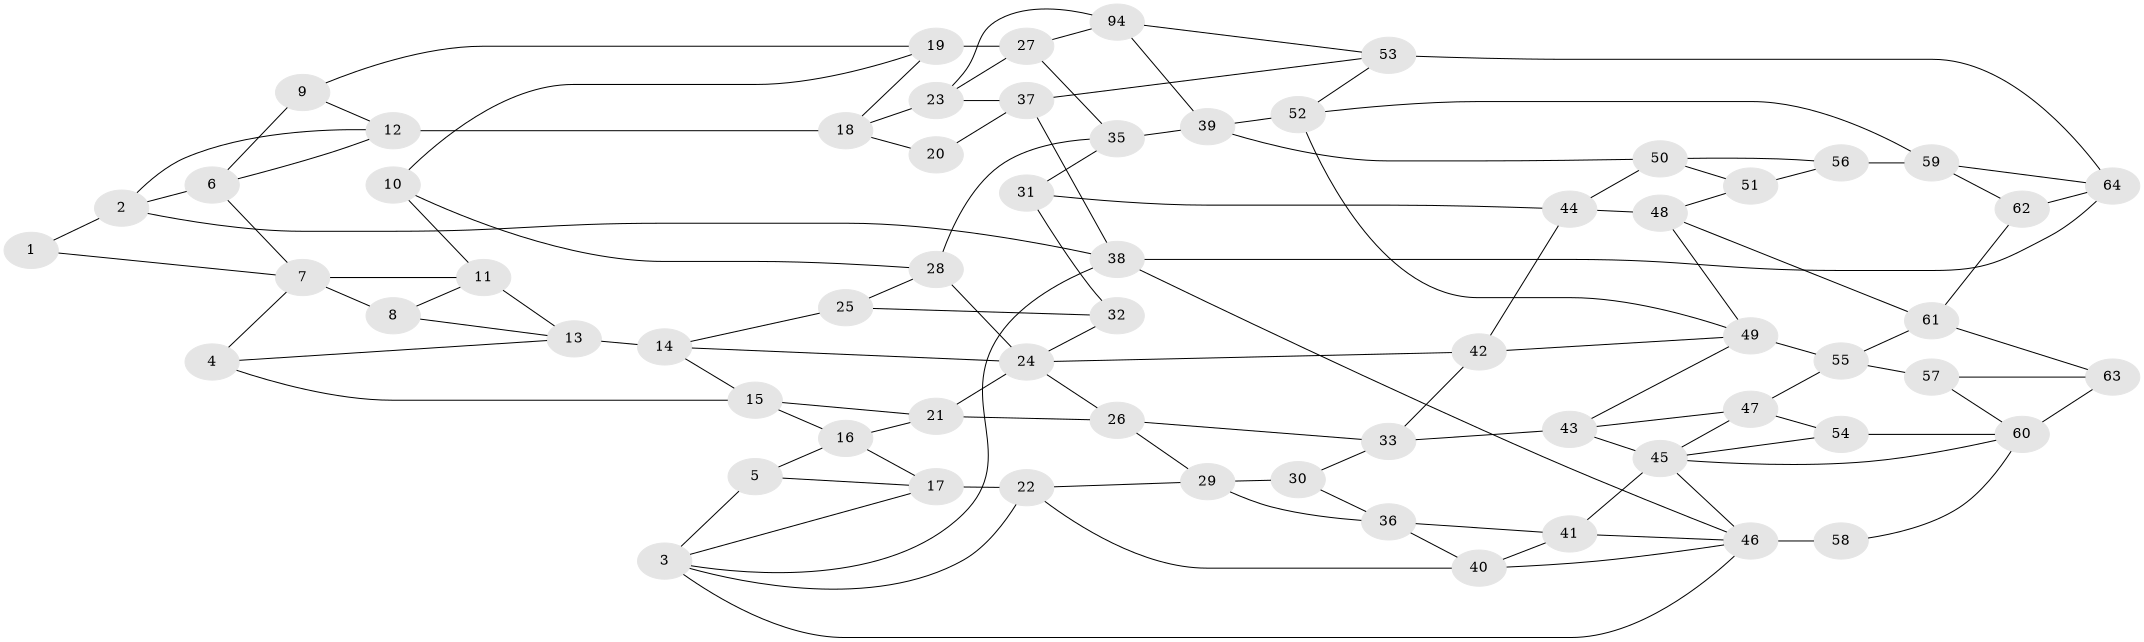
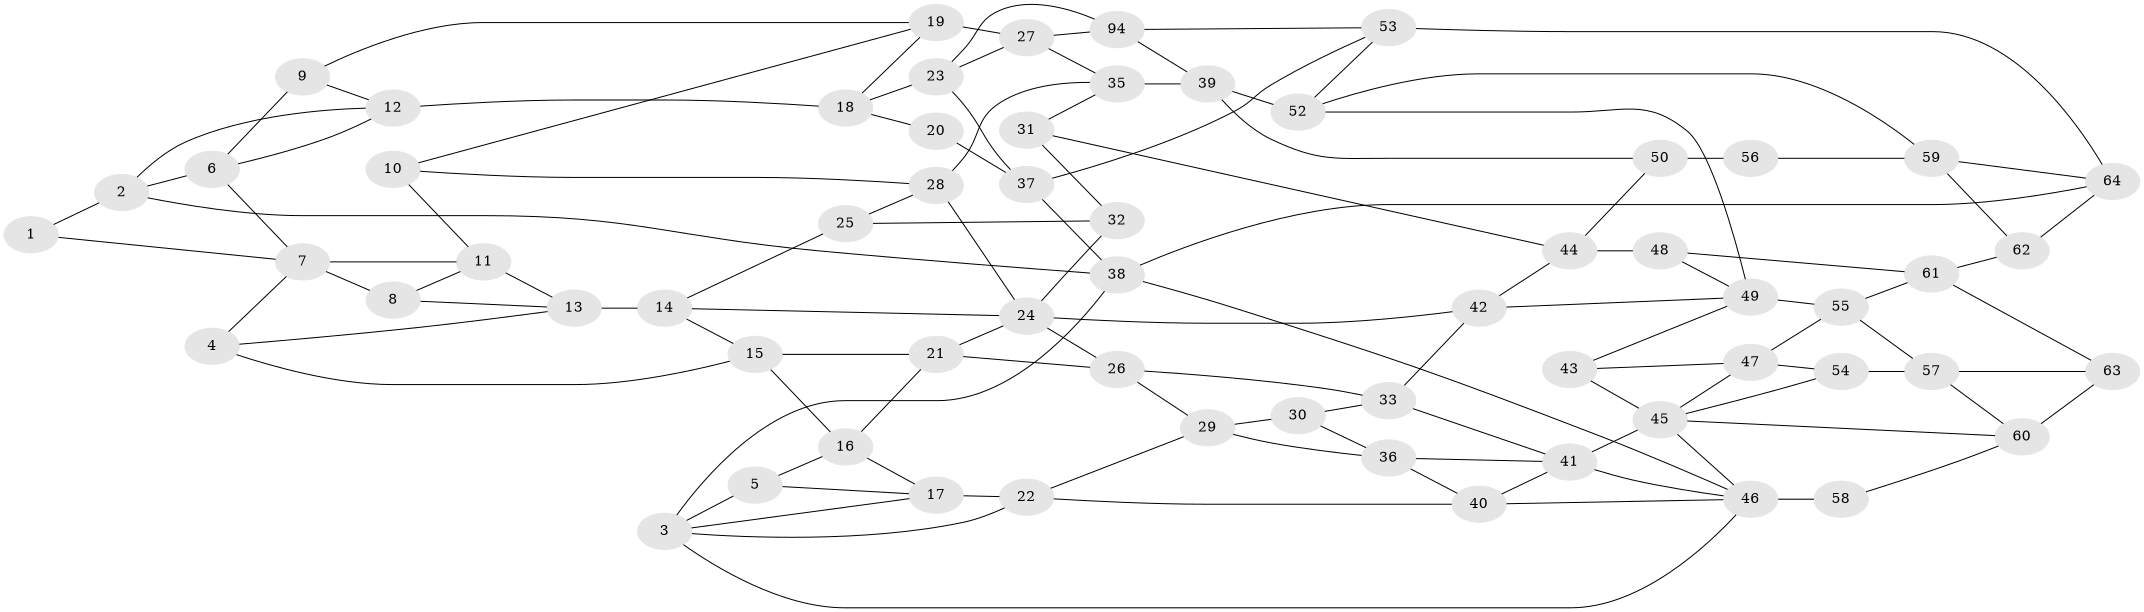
(1751, 186) -> none
(1932, 434) -> (1887, 371)
(1479, 435) -> (1479, 431)
